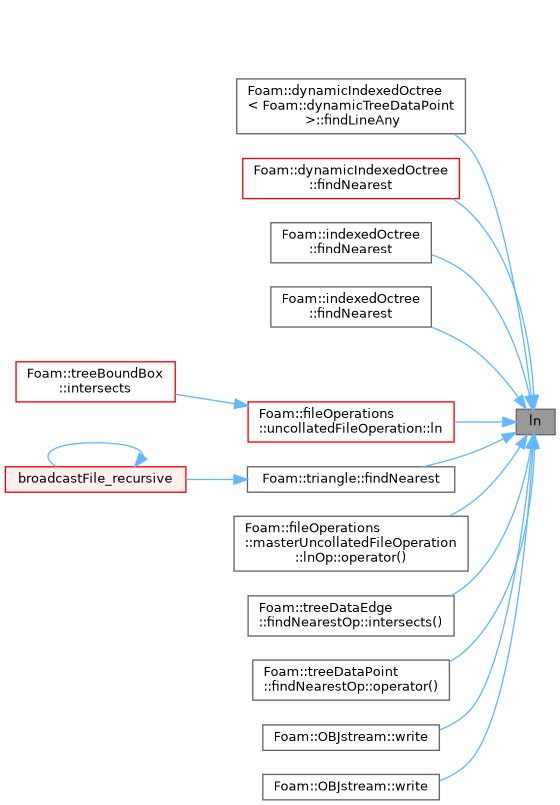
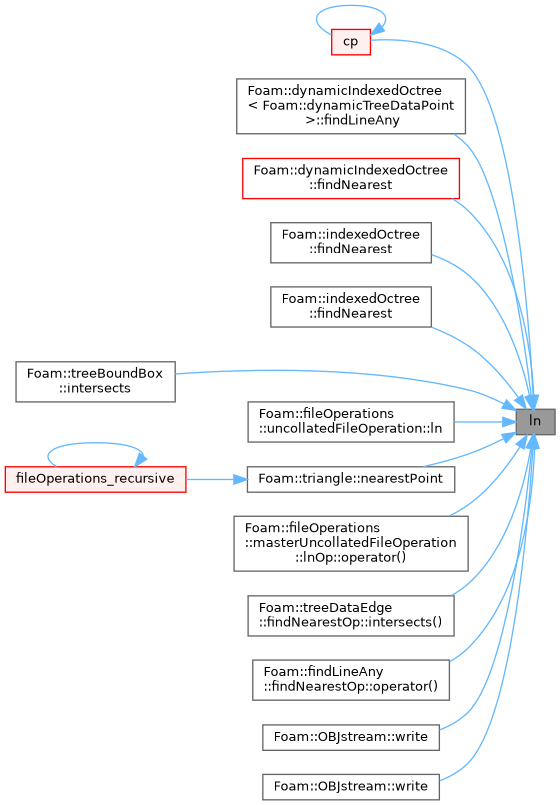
none -> (351, 42)
(96, 382) -> (96, 382)
(205, 399) -> (342, 372)
(351, 422) -> (351, 422)
(96, 479) -> (96, 479)
(351, 479) -> (351, 479)
(351, 680) -> (351, 680)
